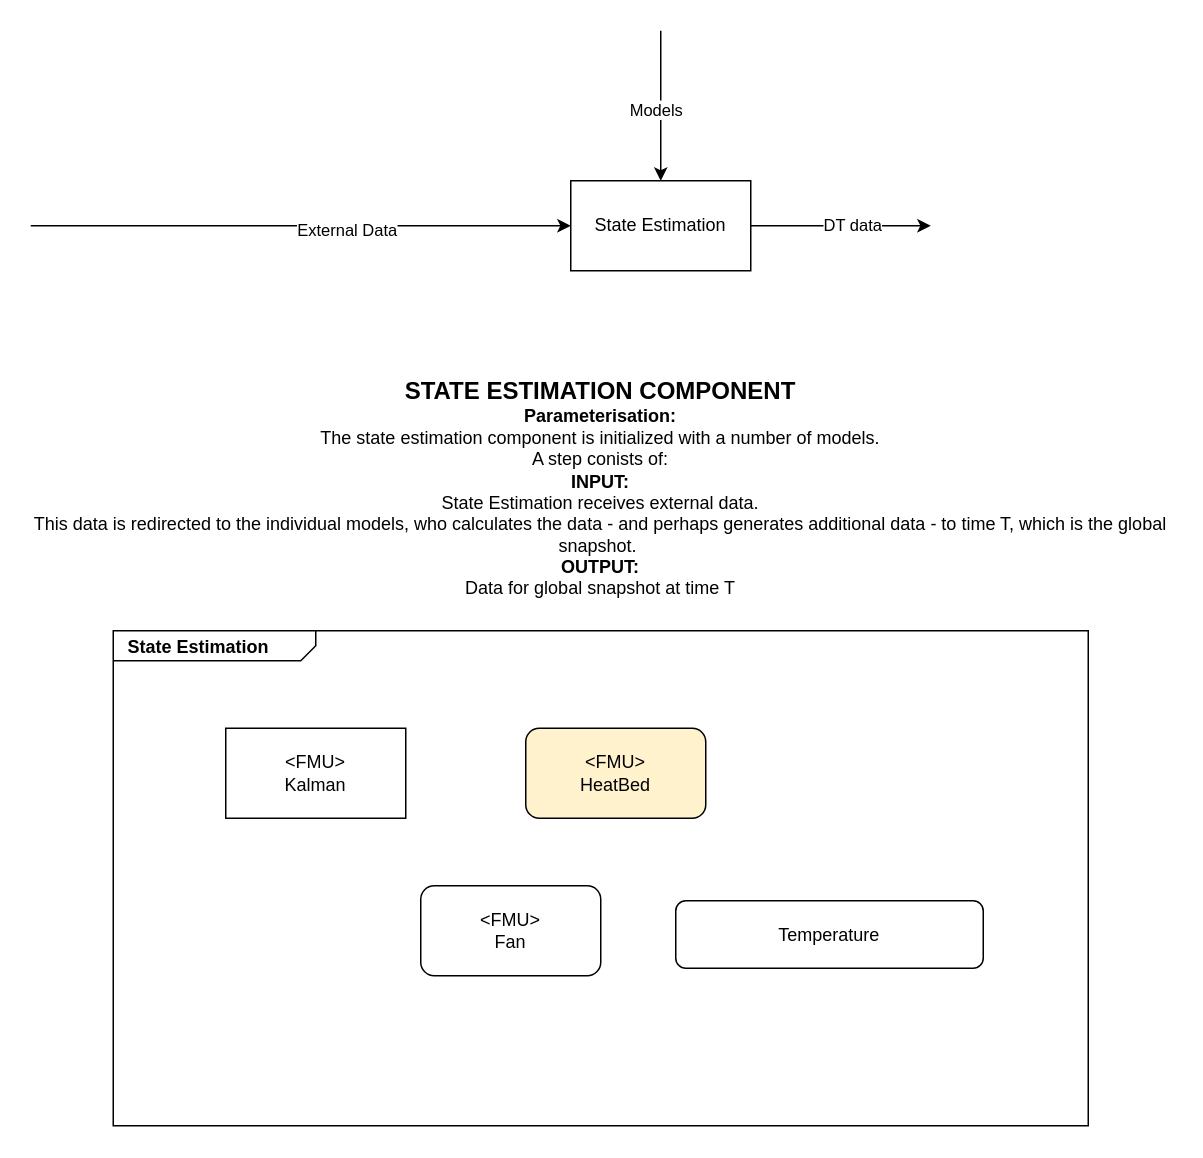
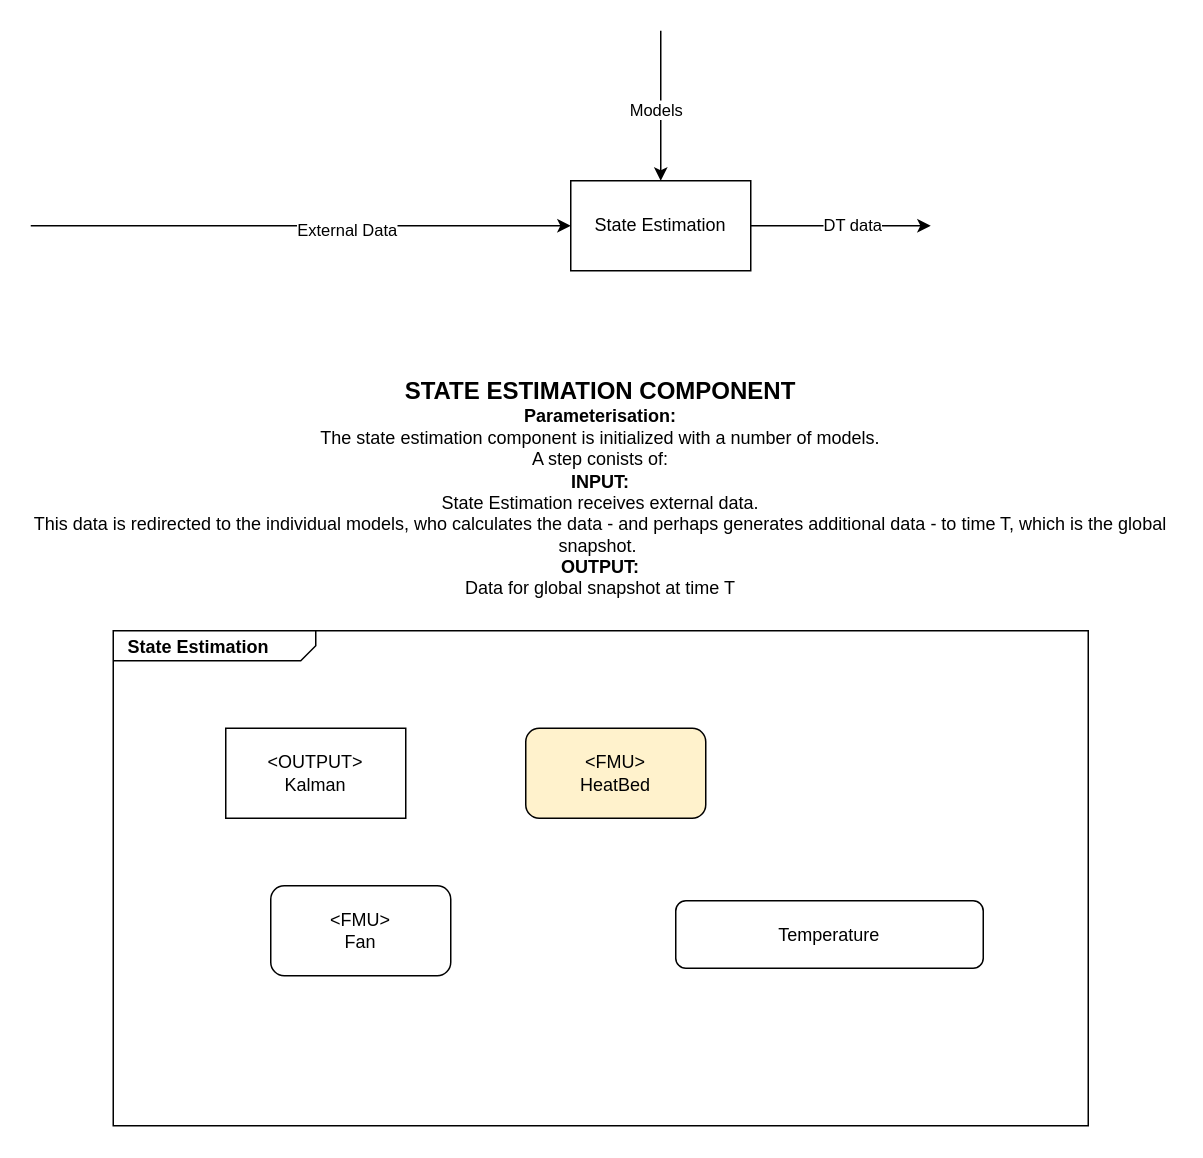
(316, 773) -> (316, 773)
(511, 931) -> (361, 931)
